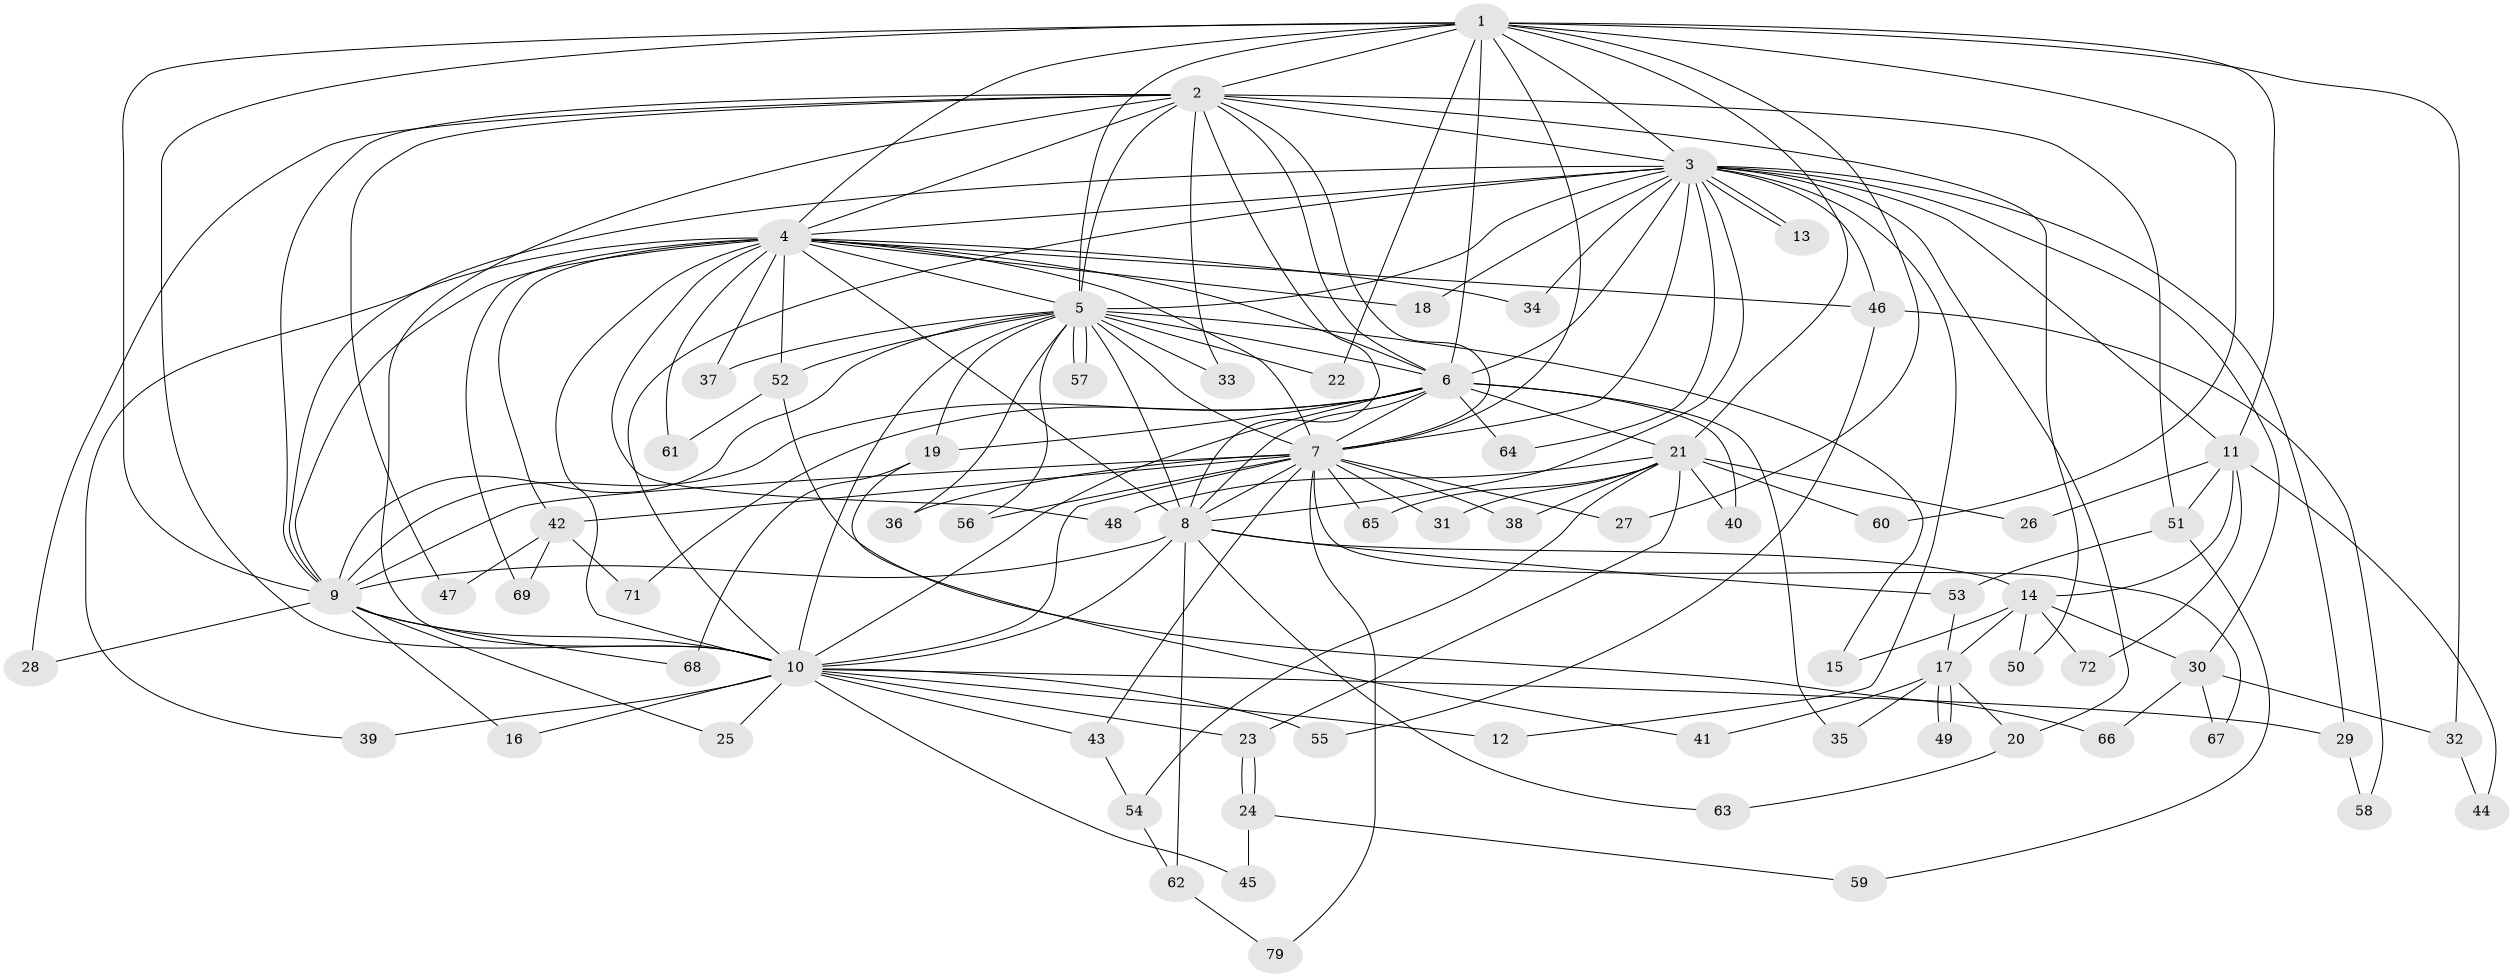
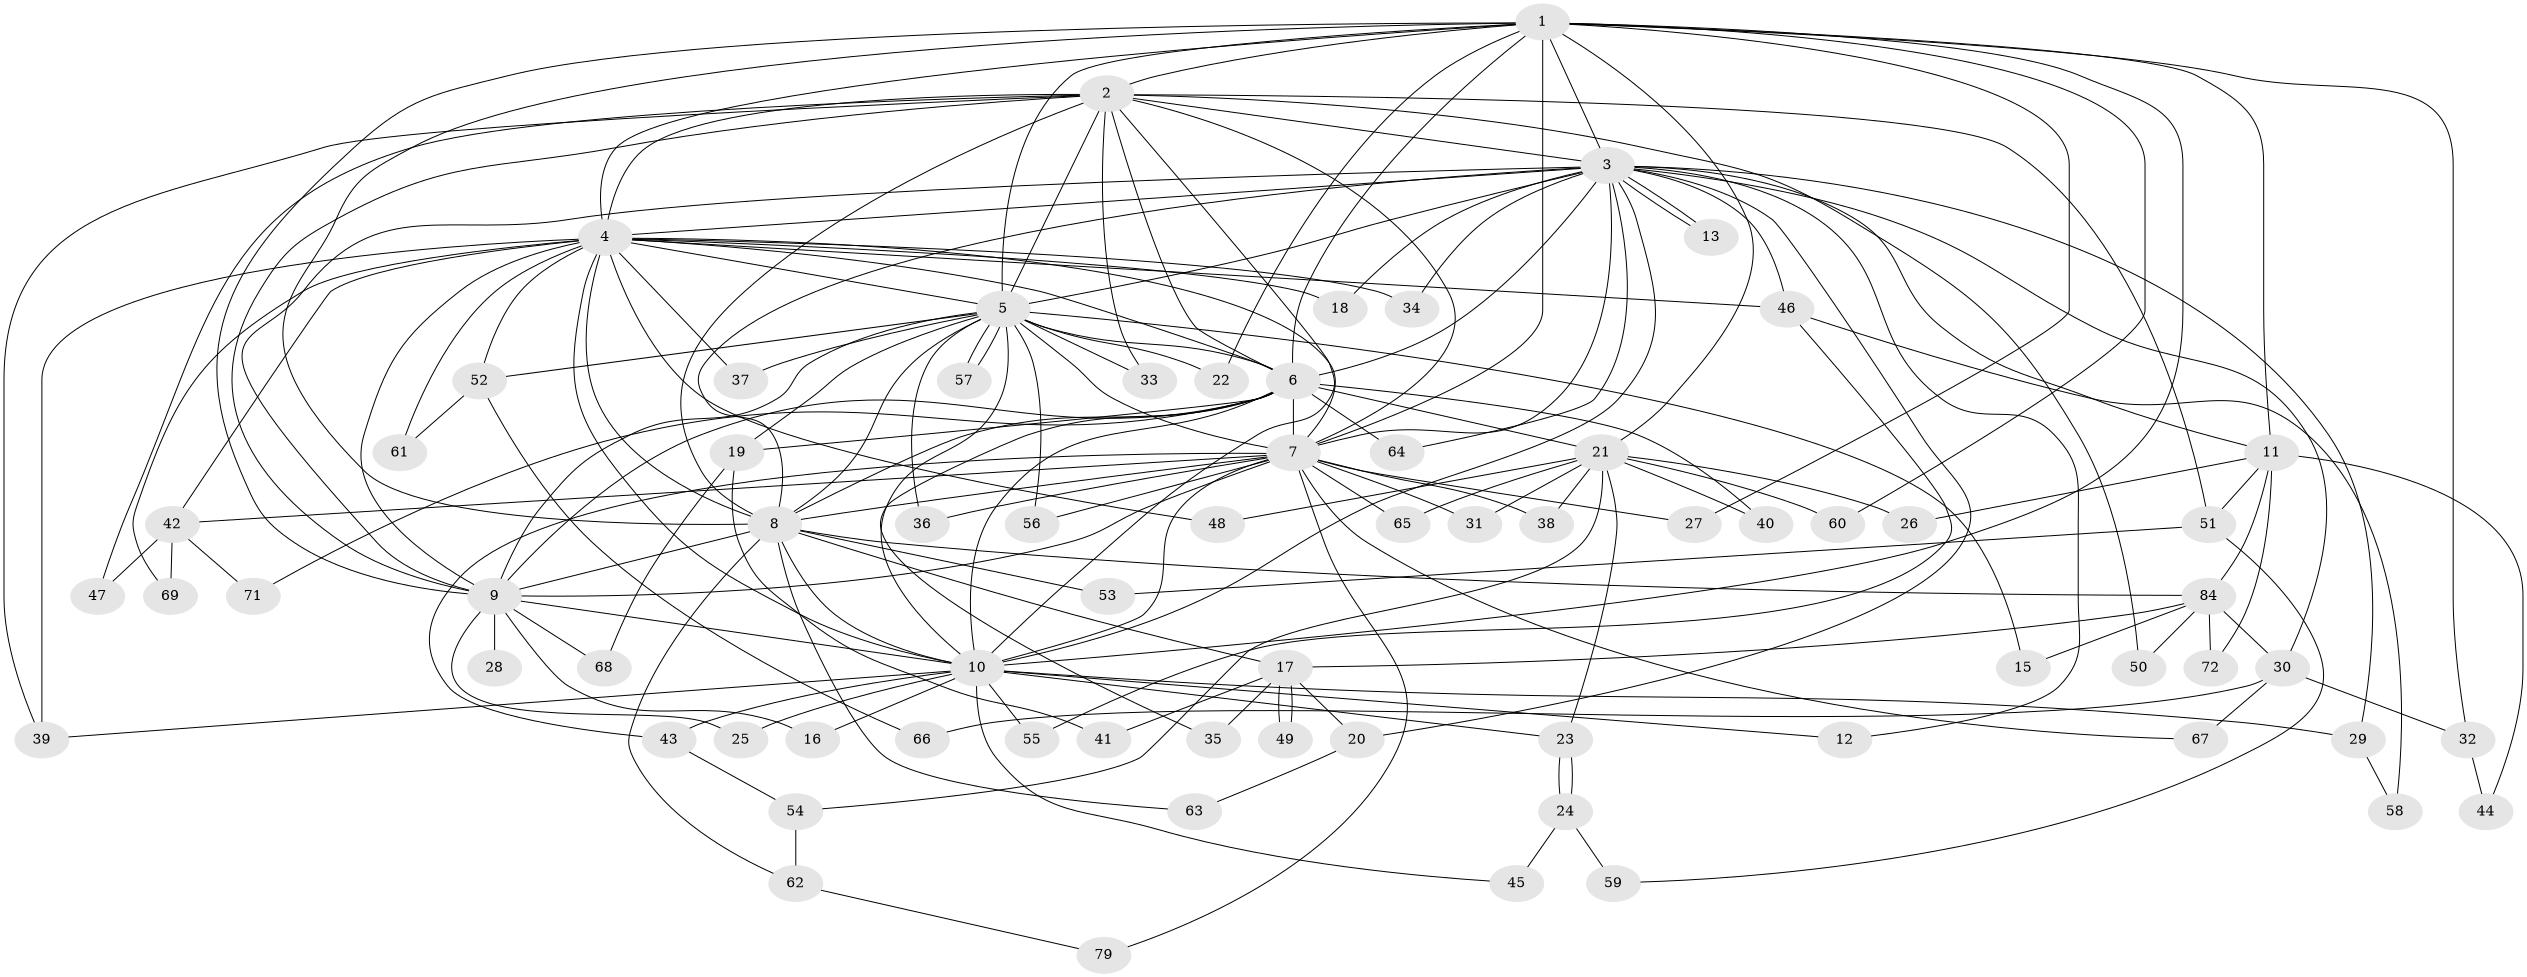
none -> (567, 99)
(372, 135) -> (313, 151)
(2029, 596) -> (2209, 596)
(1950, 637) -> (1028, 602)
